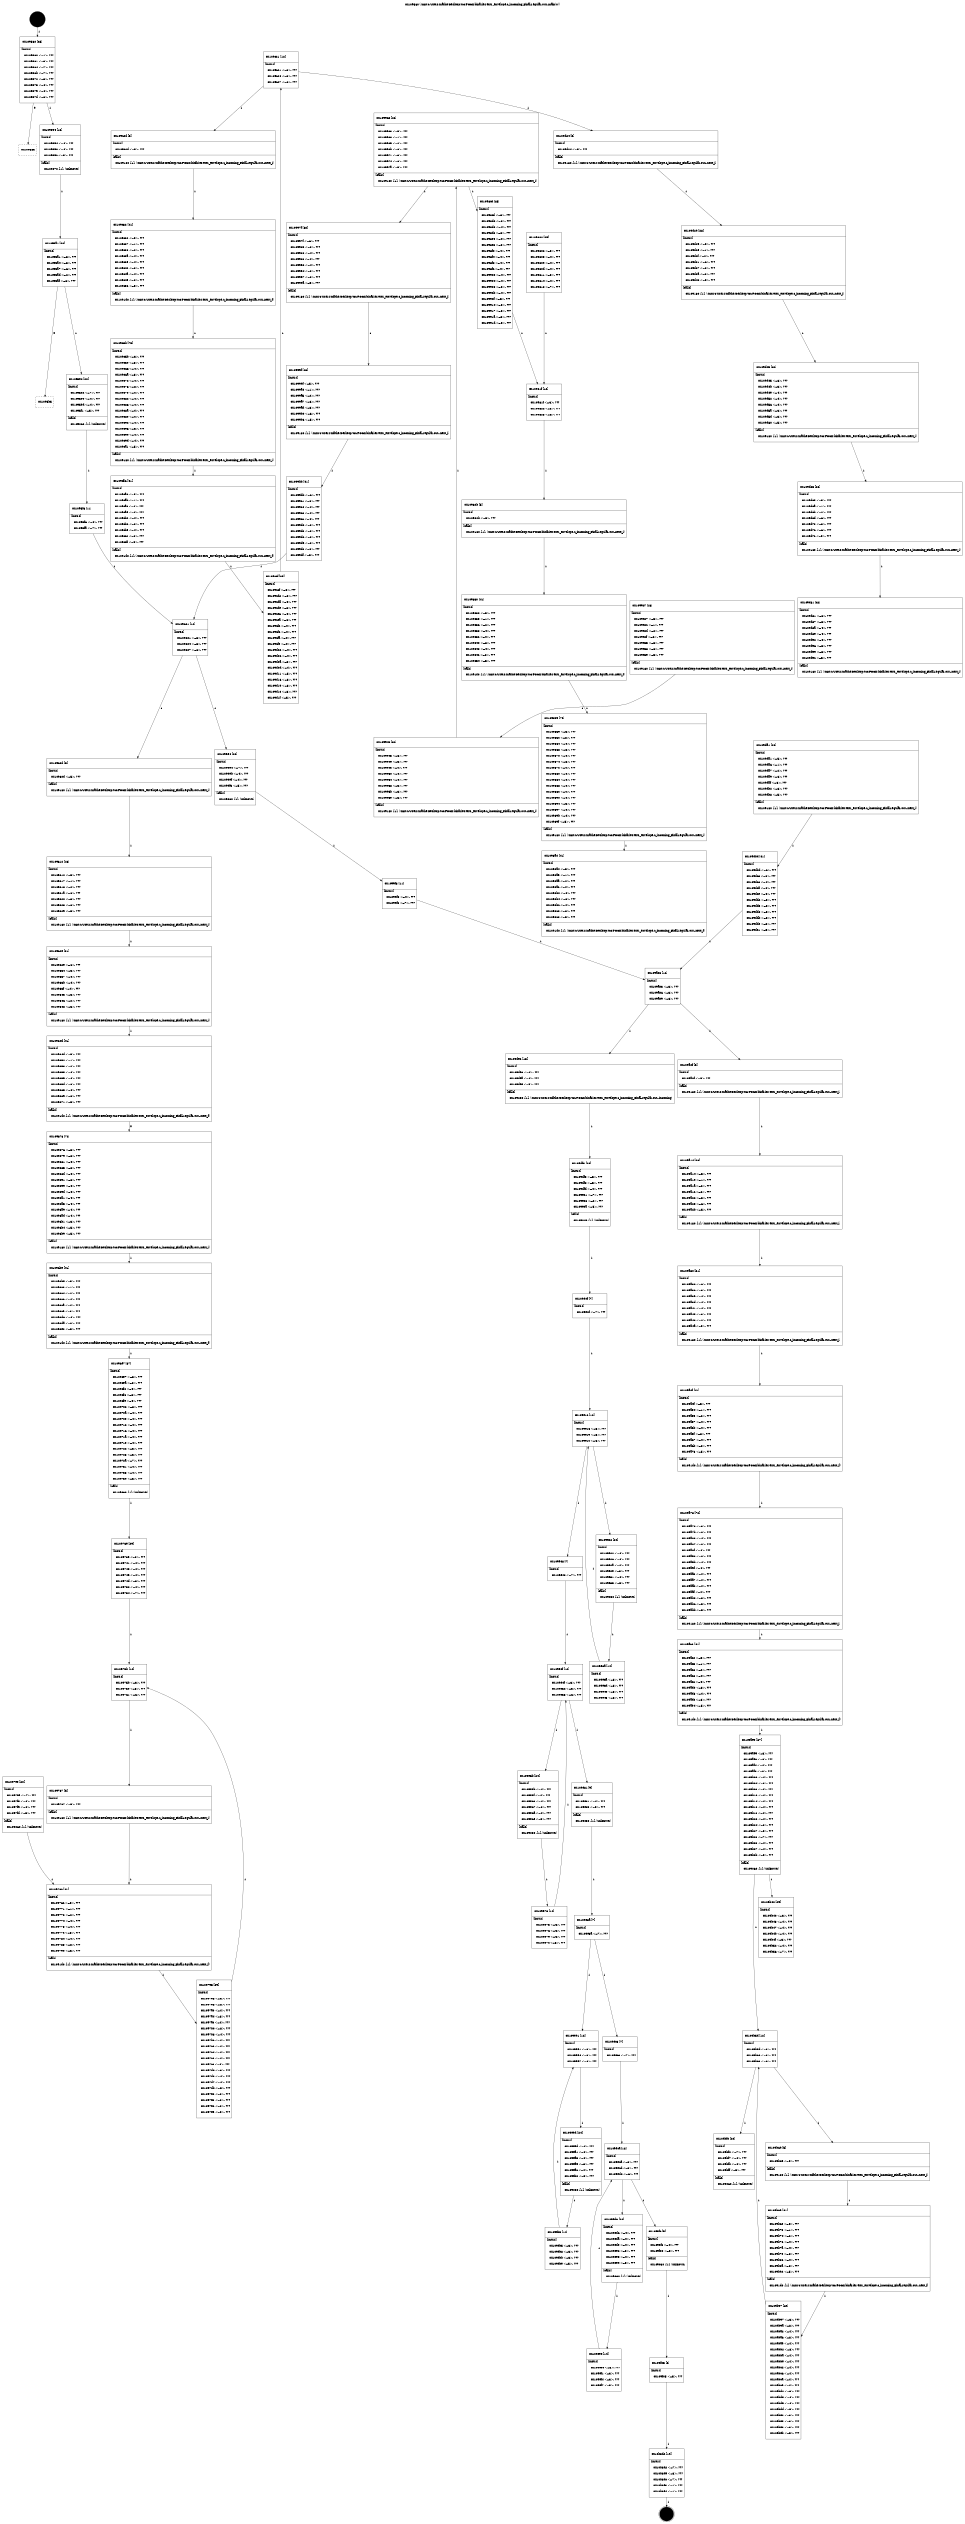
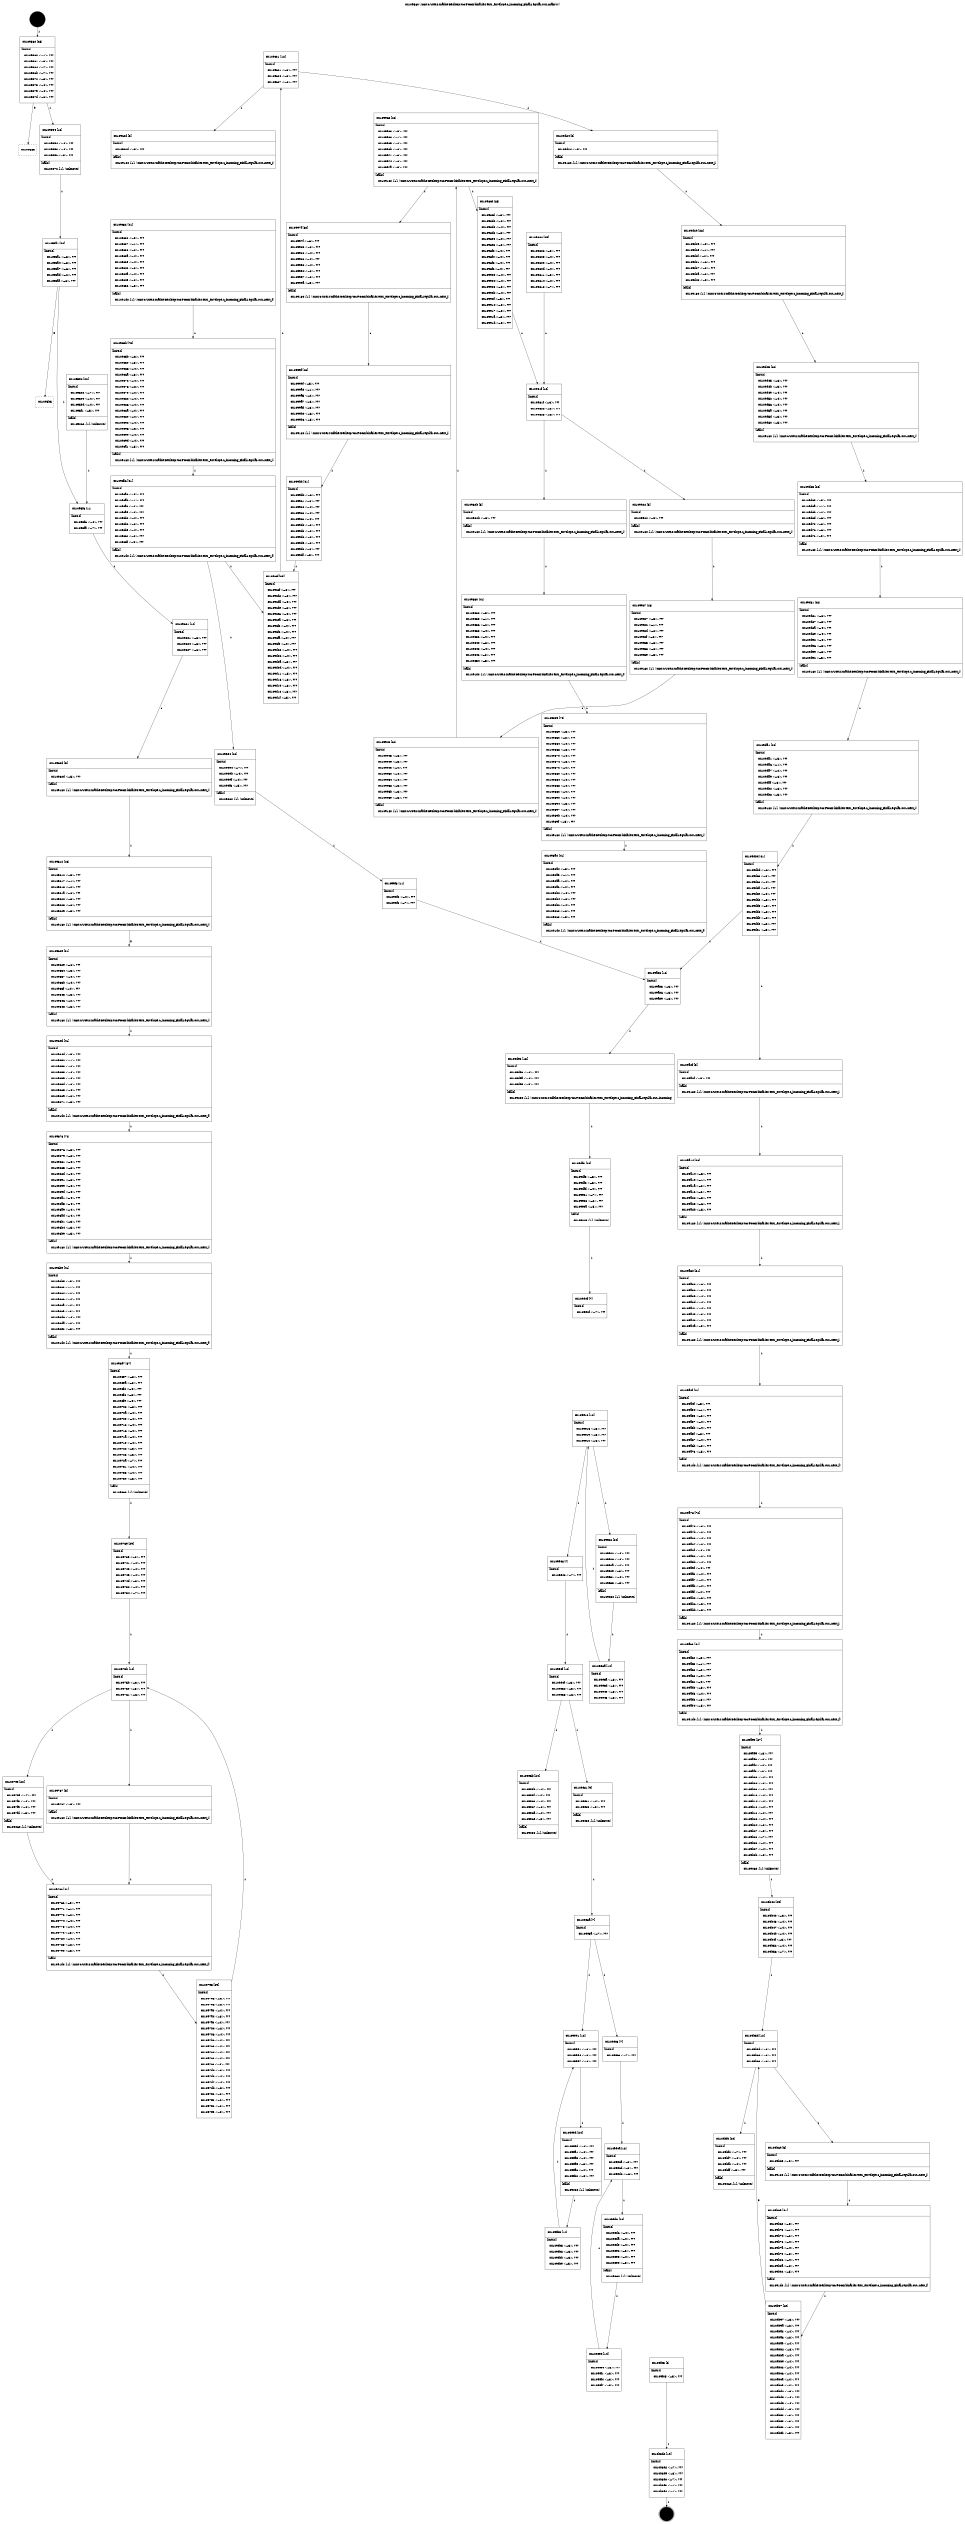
(193, 193) -> none
(73, 330) -> (57, 396)
none -> (712, 519)
(228, 569) -> (295, 565)
(211, 701) -> (224, 654)
none -> (858, 708)
(131, 941) -> (131, 941)
(709, 1031) -> (760, 997)
(131, 1127) -> (131, 1127)
(590, 1363) -> none
none -> (58, 1721)
(549, 1927) -> none
(753, 1952) -> (767, 1993)
(758, 2201) -> (758, 2201)
(667, 2248) -> none
